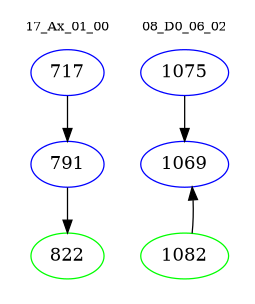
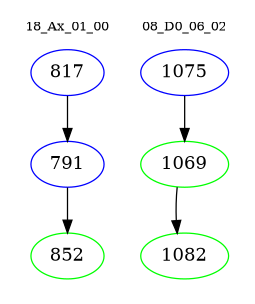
(68, 27) -> (68, 27)
(68, 73) -> (68, 73)
(185, 164) -> (185, 164)
(193, 217) -> (176, 204)
(68, 256) -> (68, 256)
